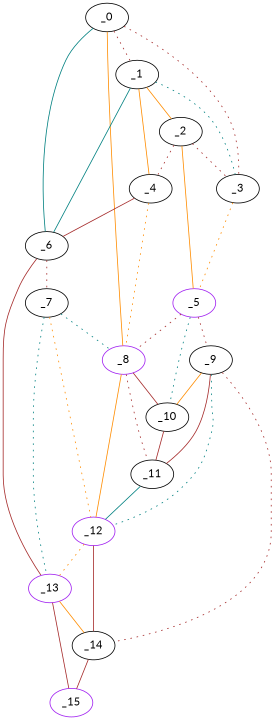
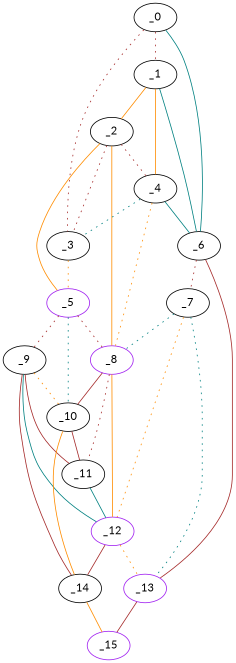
(209, 117) -> (117, 214)
(113, 189) -> (112, 246)
(99, 217) -> (177, 217)
(189, 389) -> (46, 389)
(196, 472) -> (36, 460)
(268, 548) -> (29, 479)
(72, 617) -> (55, 504)
(82, 674) -> (94, 617)
